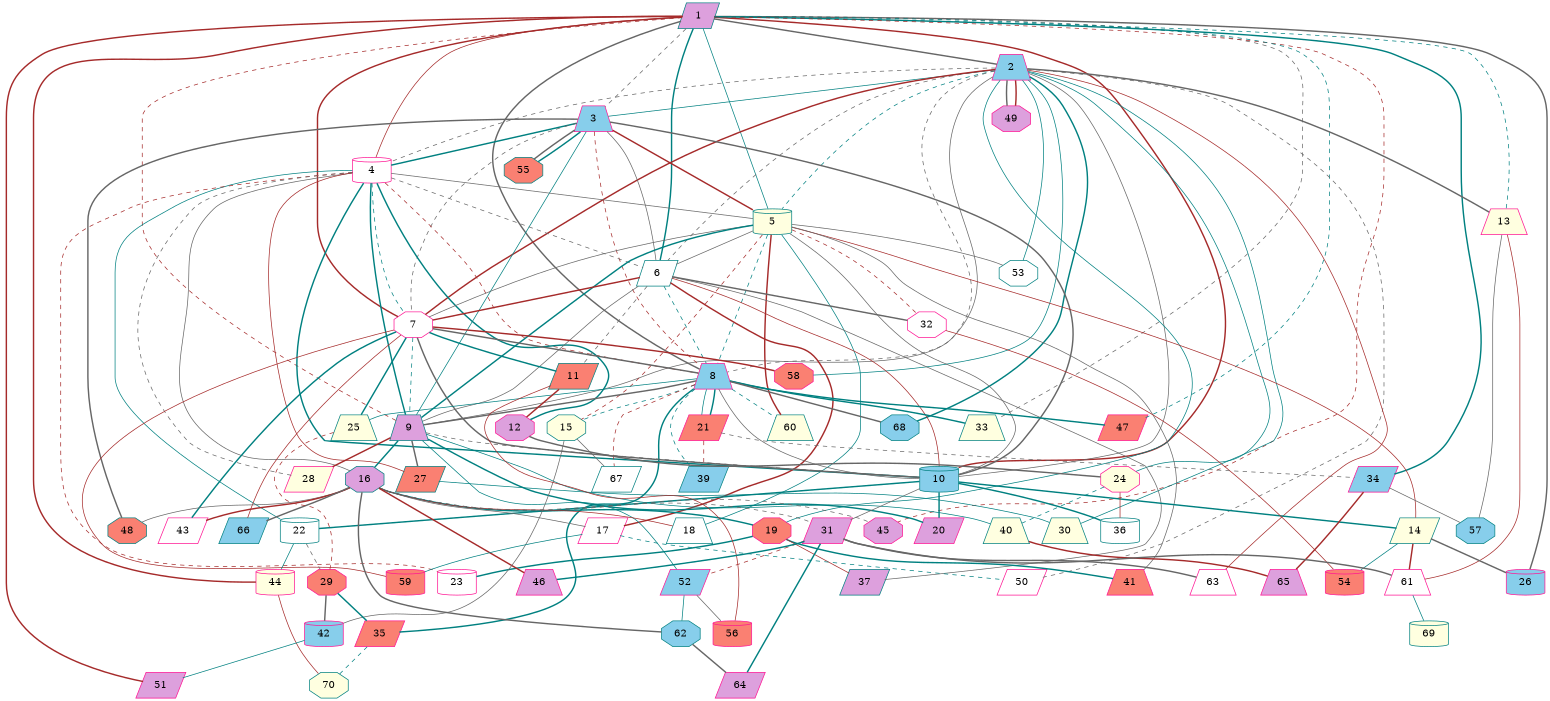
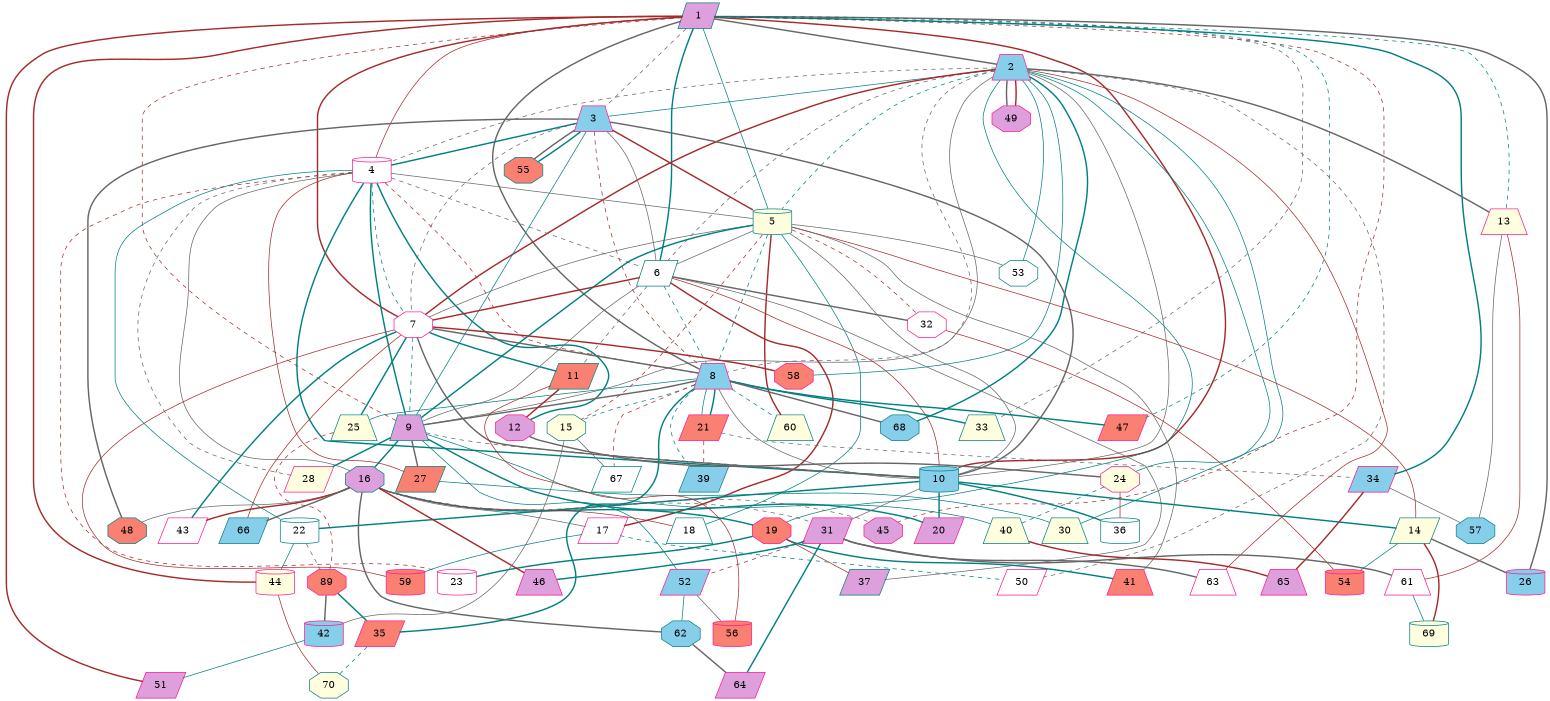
(361, 452) -> (361, 452)
(1411, 557) -> (1439, 581)
(327, 582) -> (327, 582)
